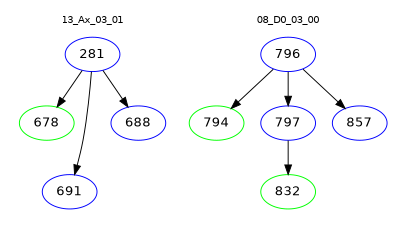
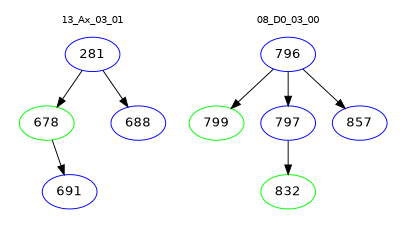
(86, 119) -> (57, 153)
(217, 123) -> (217, 123)
